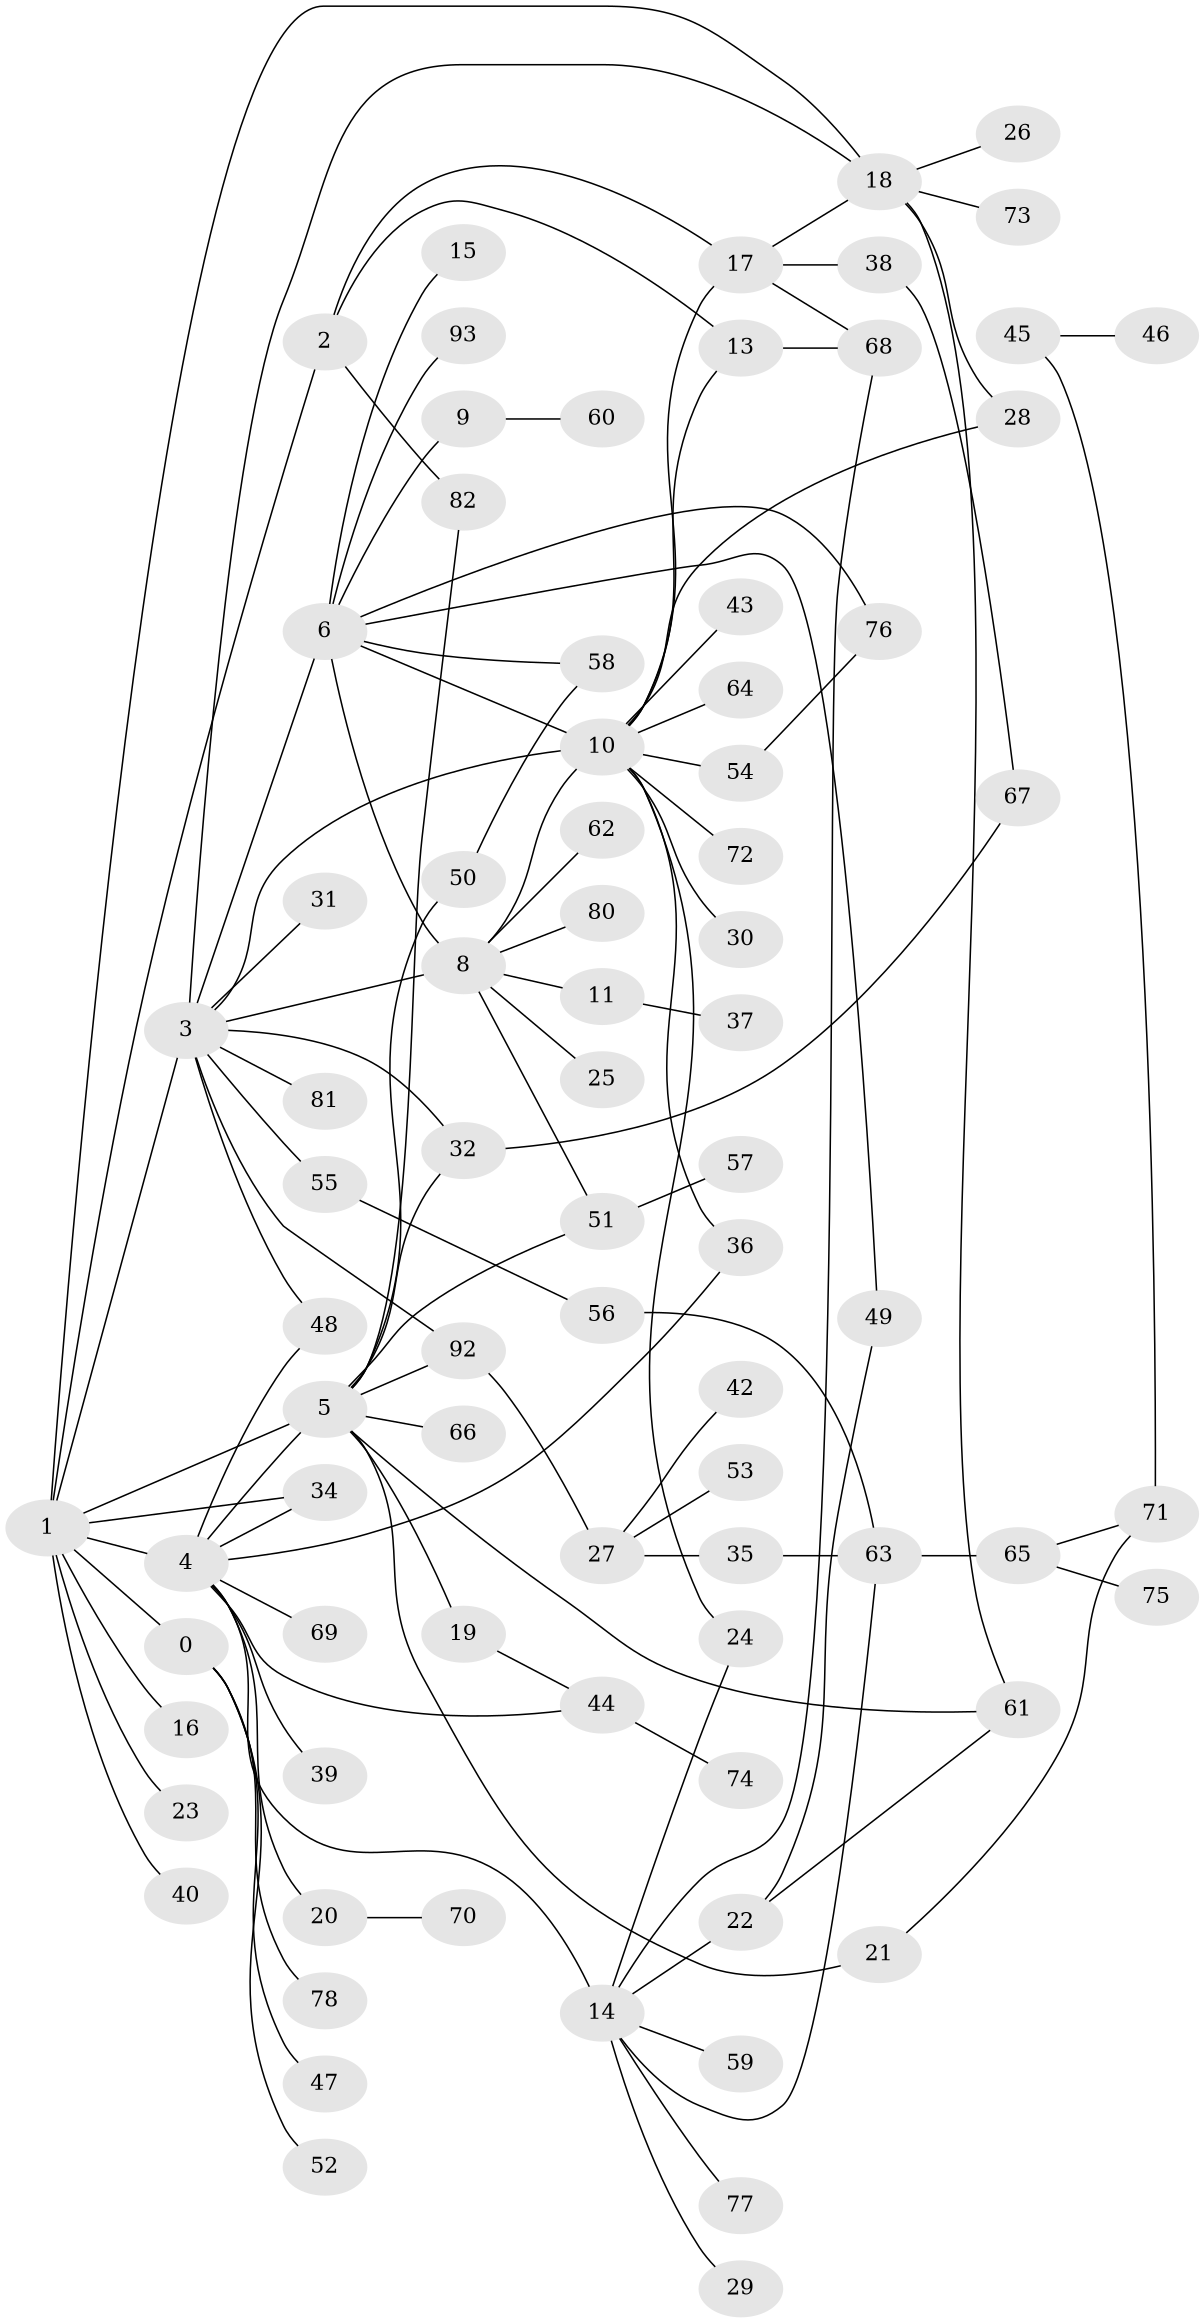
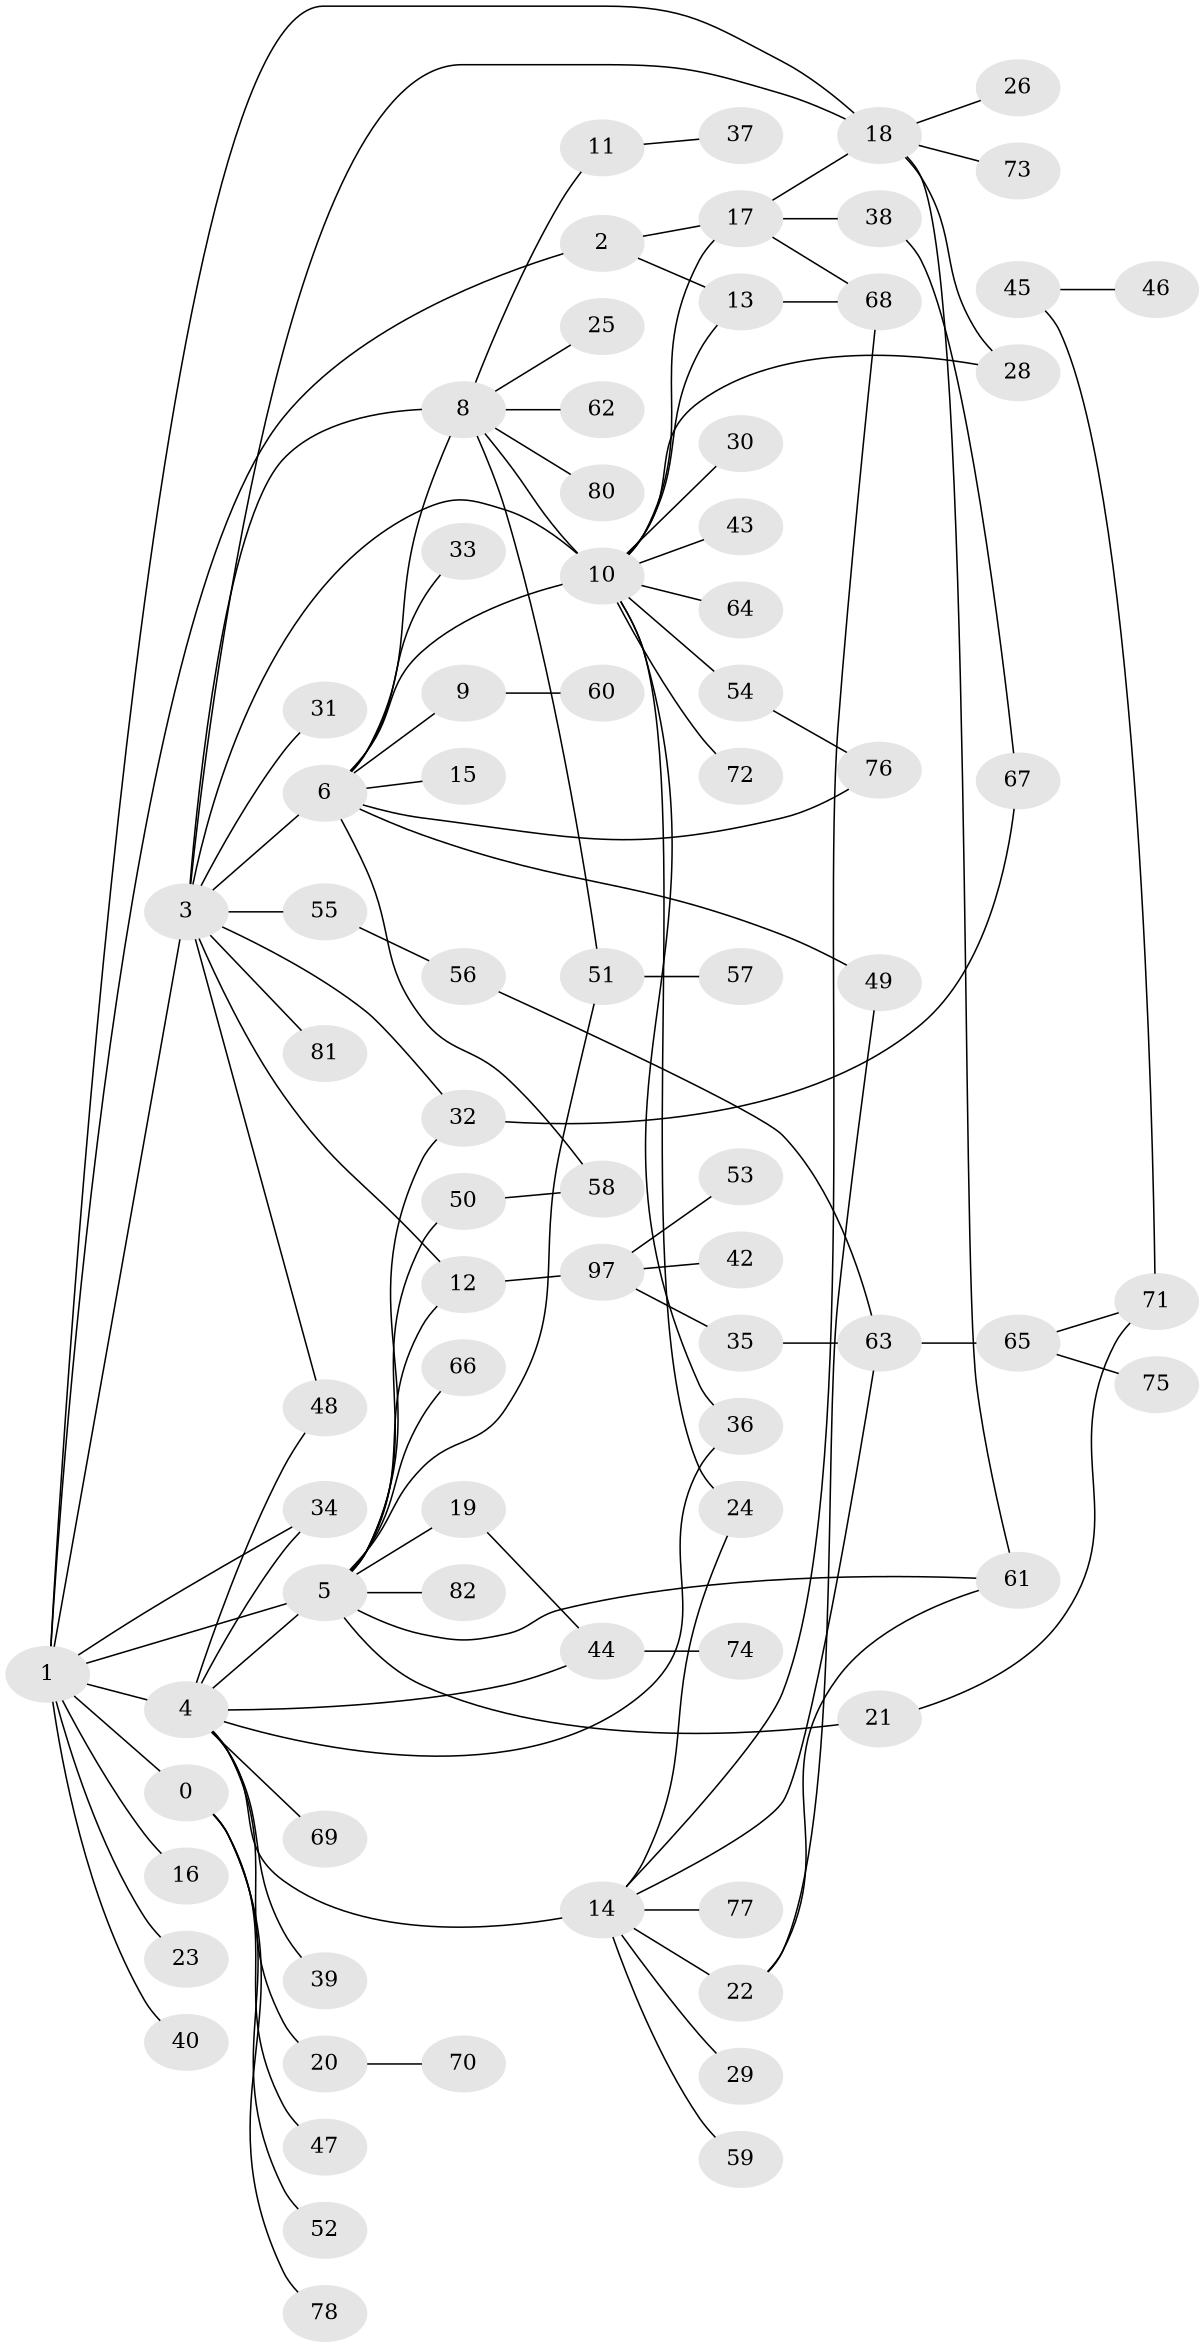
(464, 336) -> (464, 551)
(386, 418) -> none
(464, 1351) -> (464, 1285)
(602, 1556) -> (602, 1272)
